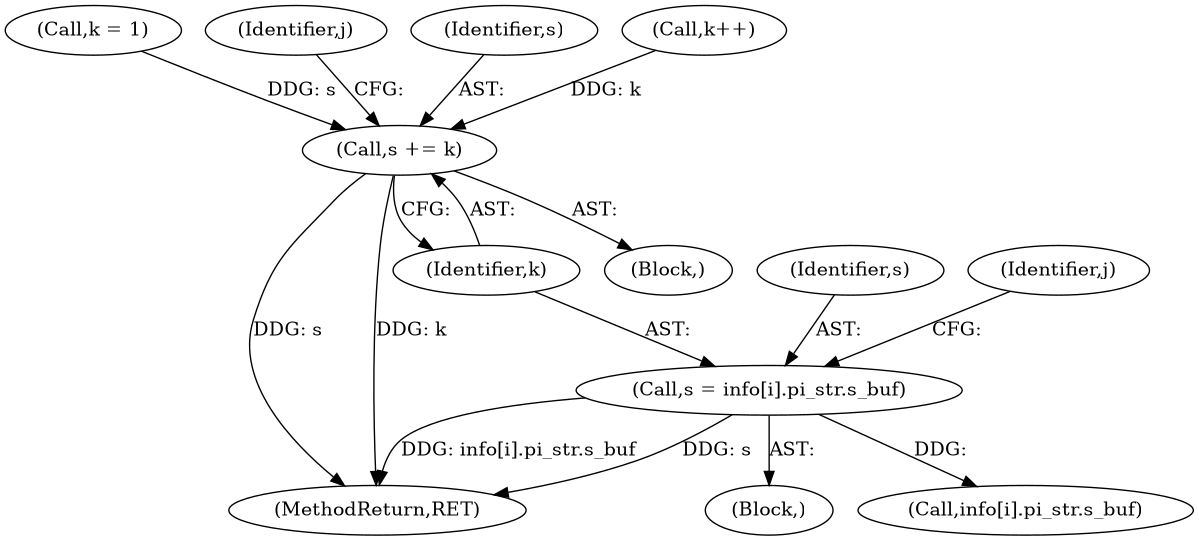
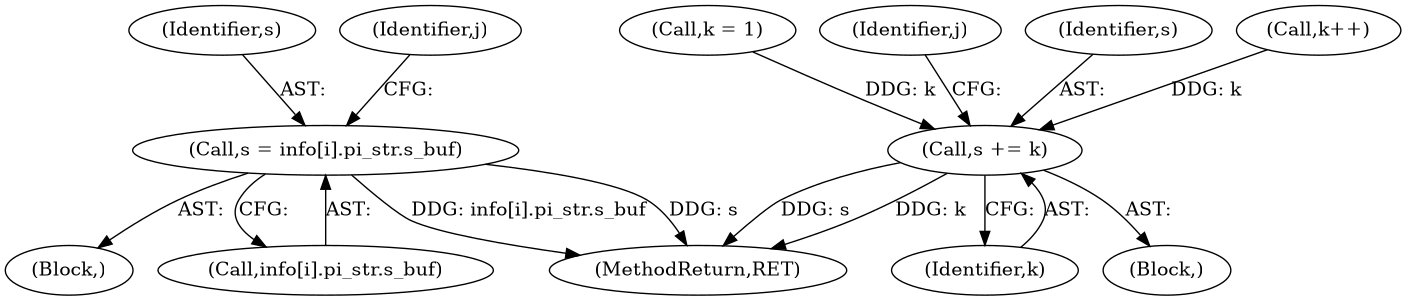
(302, 90) -> (901, 90)
(618, 326) -> (326, 217)
(944, 450) -> (267, 210)
